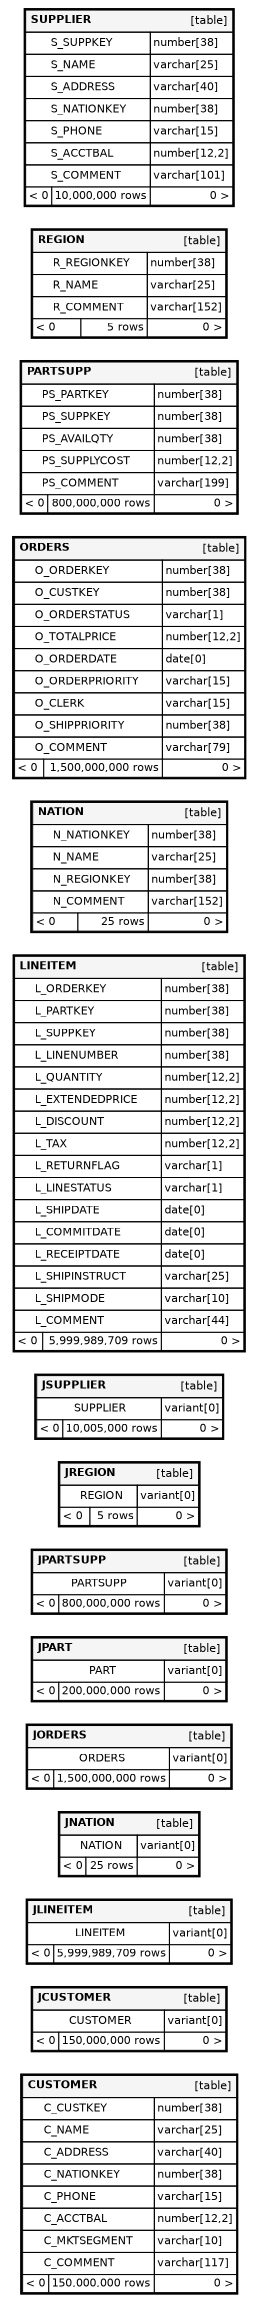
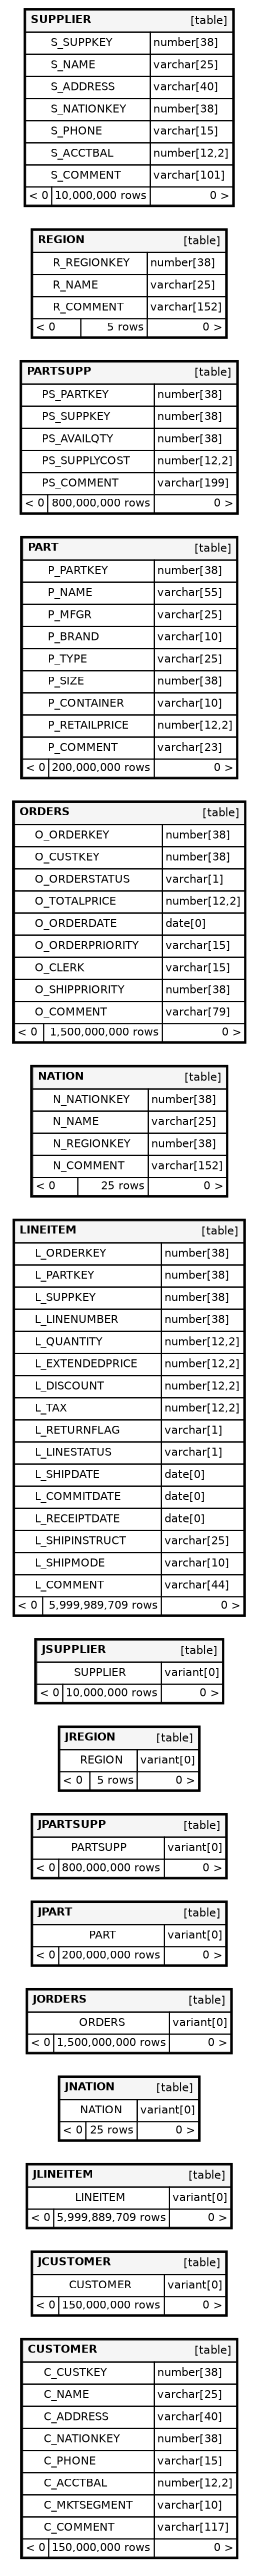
none -> (129, 658)
(112, 1428) -> (112, 1693)
(112, 1953) -> (112, 2218)
